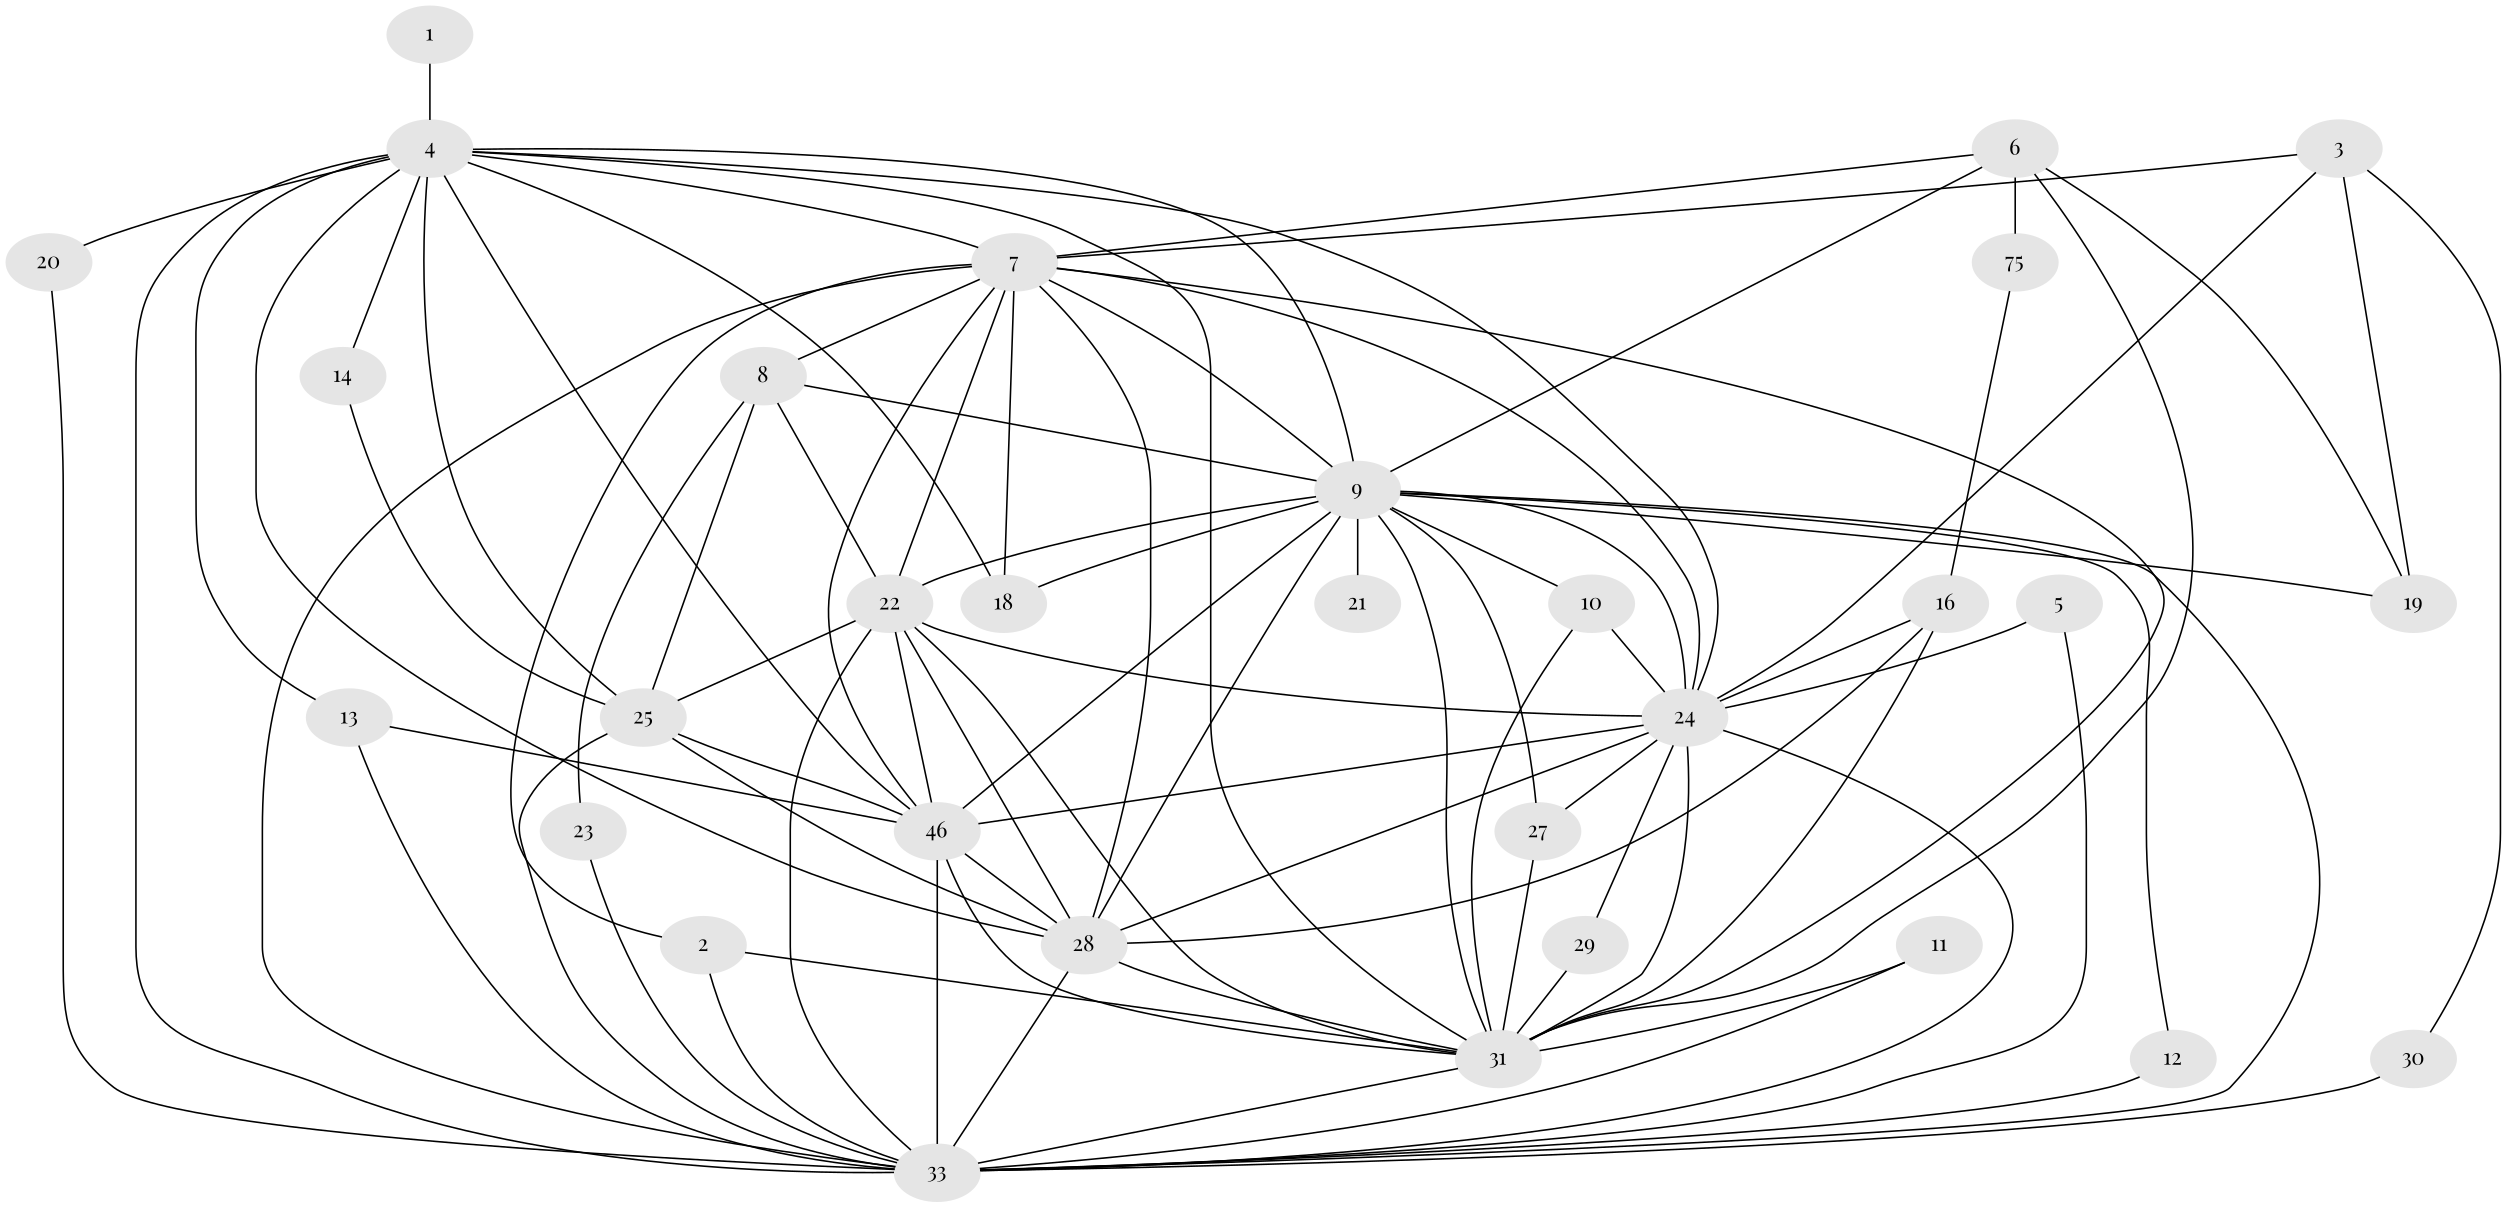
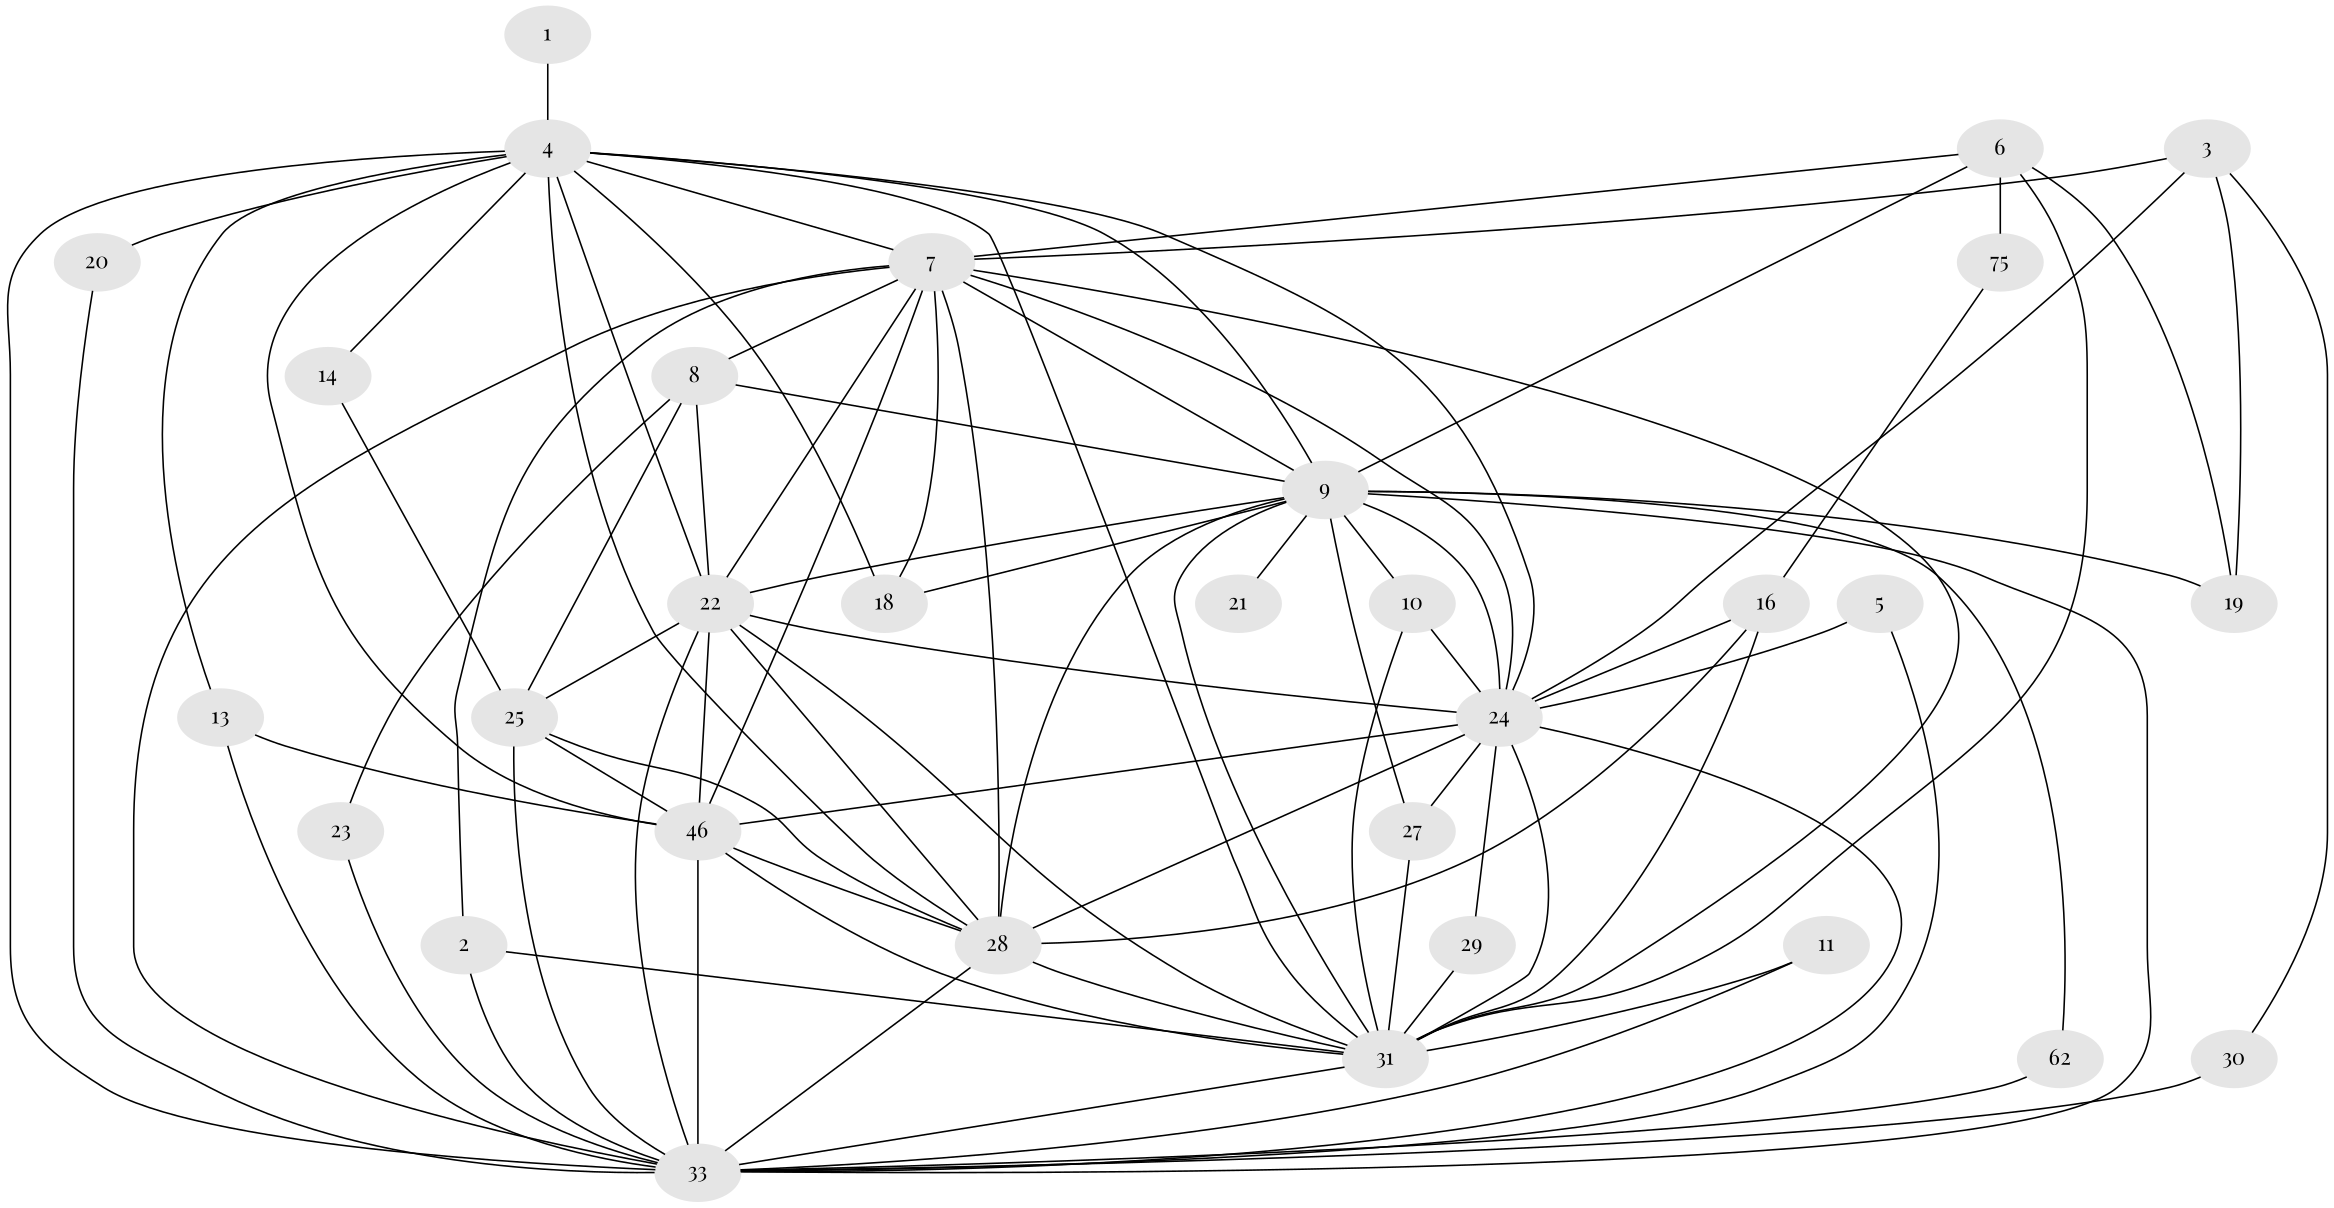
(445, 450) -> (628, 377)
(1164, 643) -> none
(2173, 1059) -> (2060, 1059)
